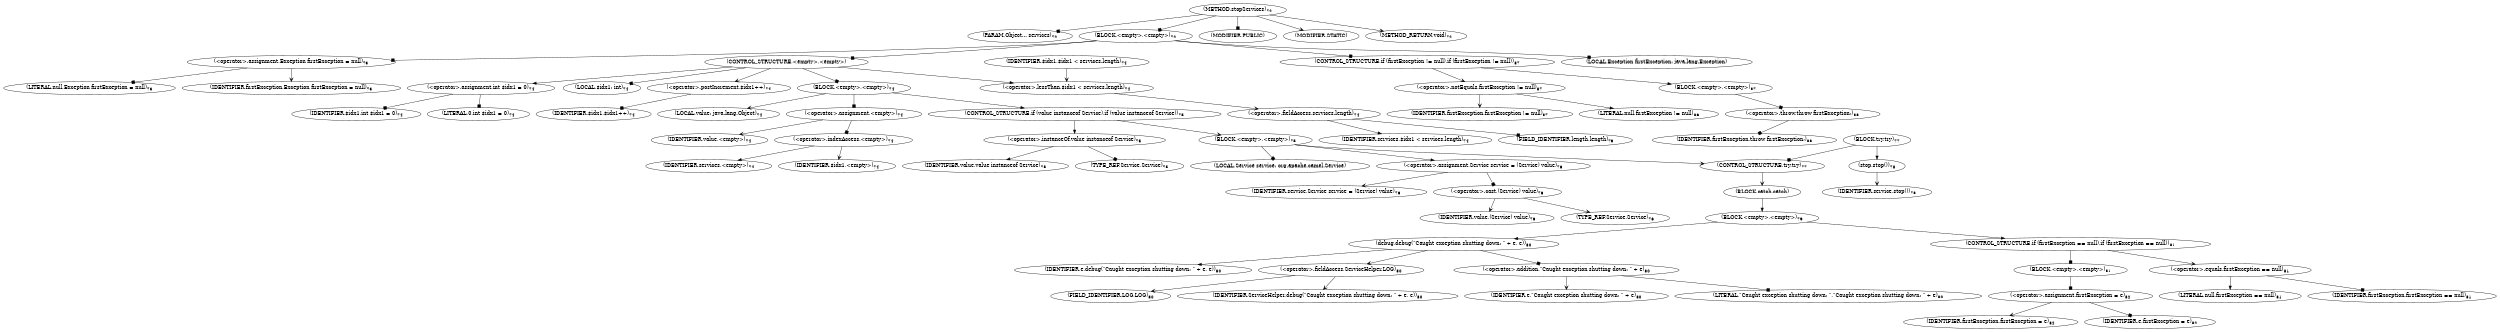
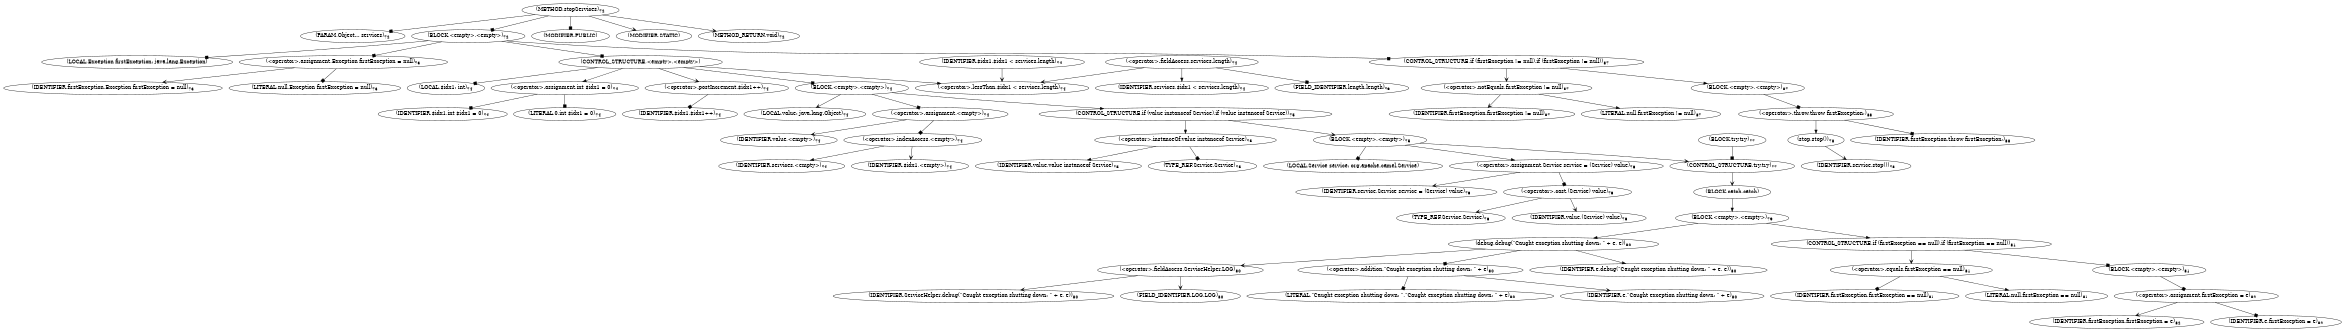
(1184, 101) -> (1094, 75)
(1697, 114) -> (1699, 114)
(1877, 151) -> (1816, 125)
